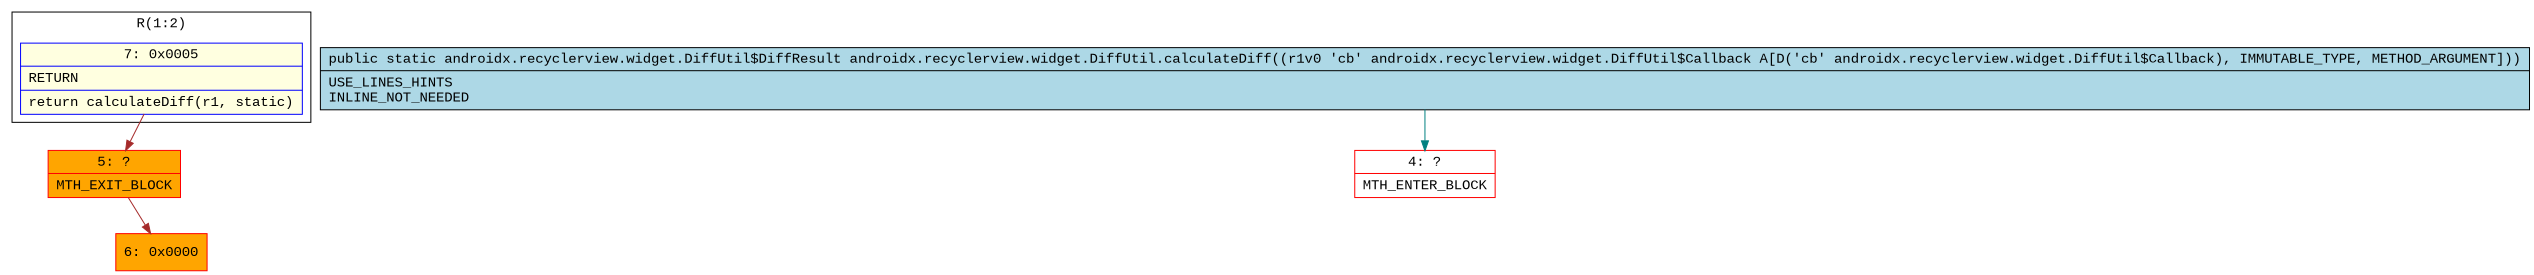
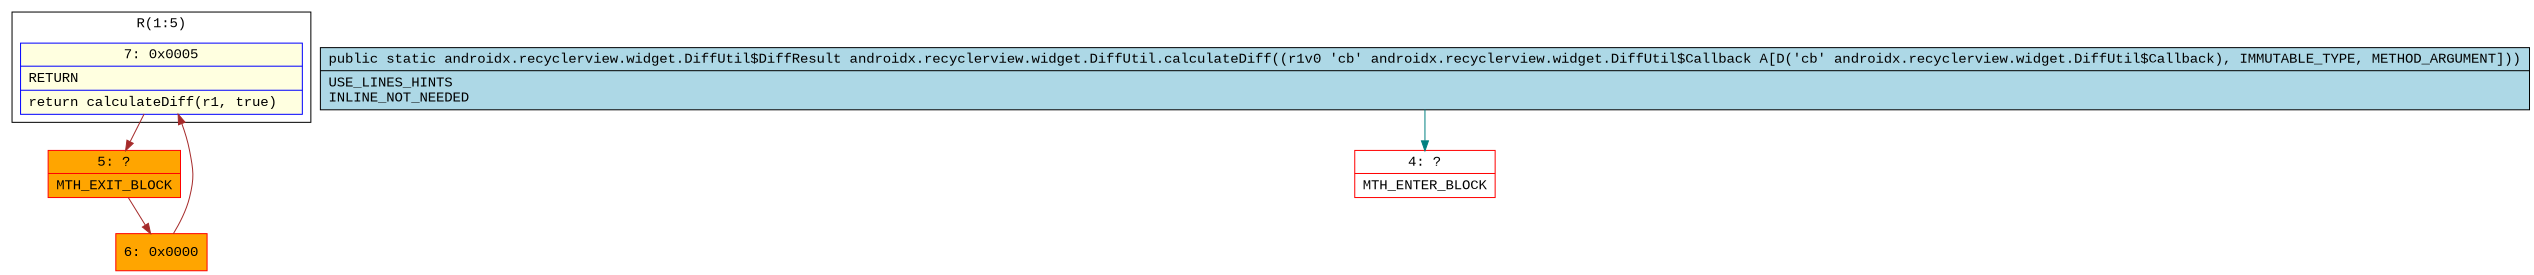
(161, 24) -> (161, 24)
(161, 102) -> (153, 102)
none -> (193, 180)
